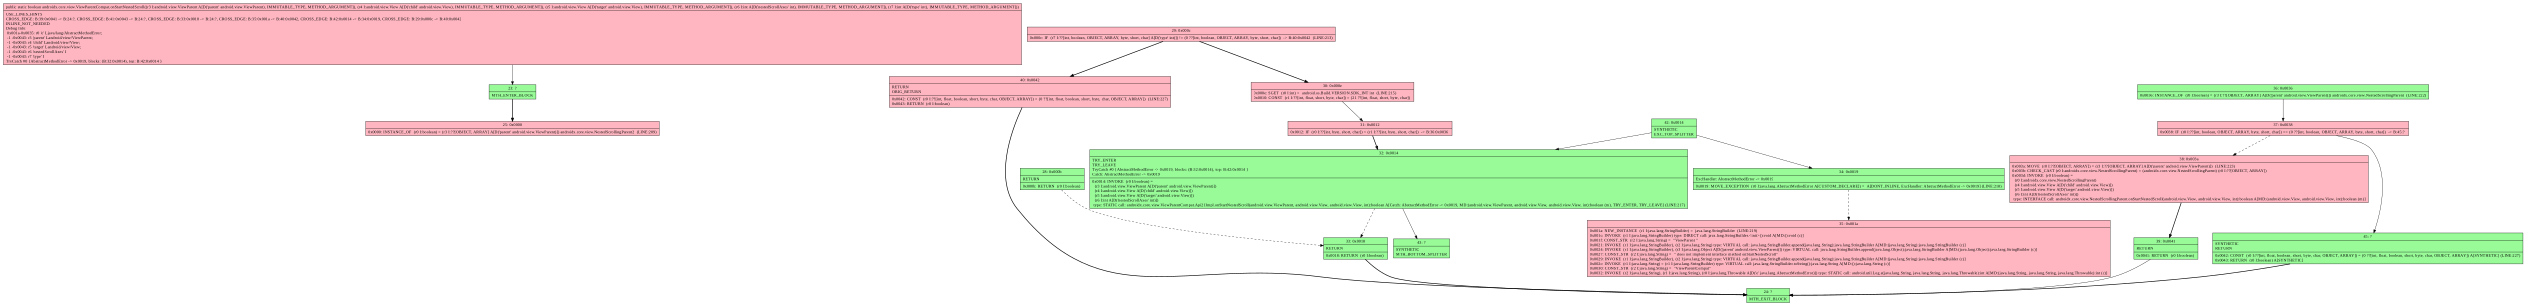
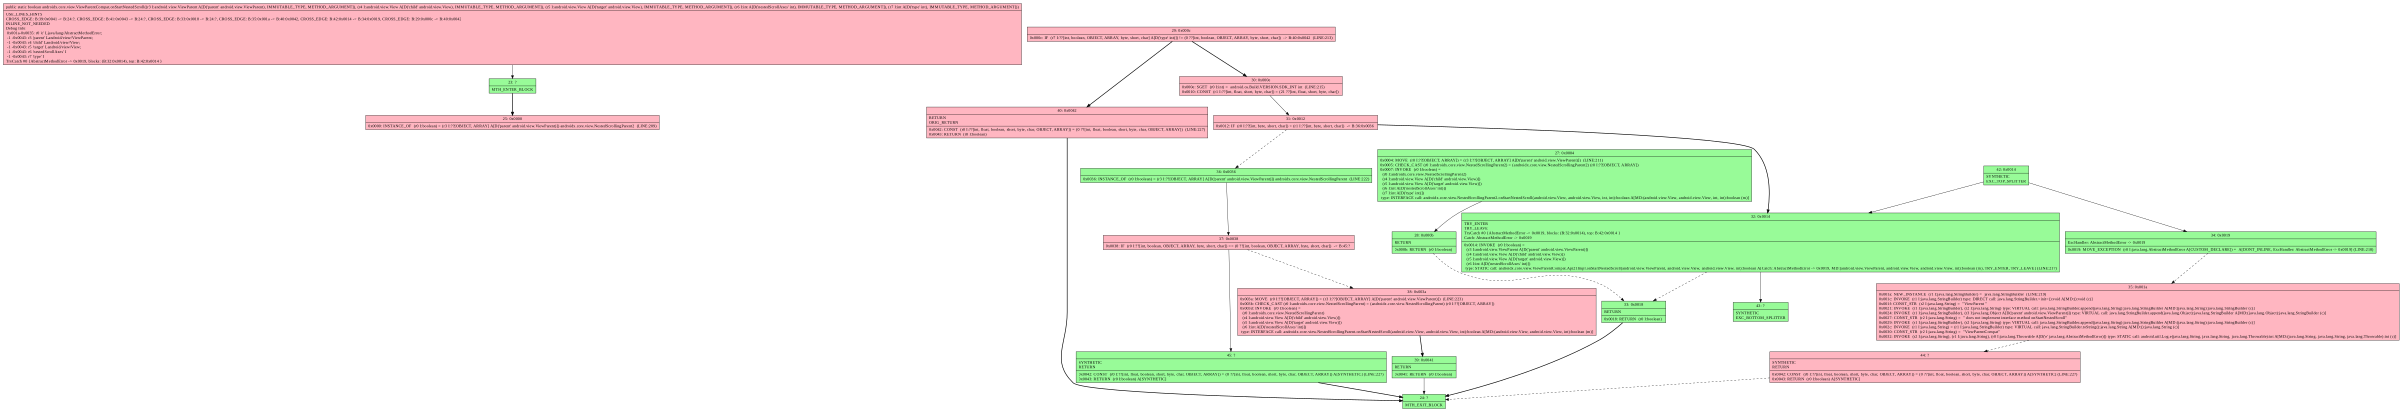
none -> (1262, 148)
none -> (1565, 175)
(1422, 254) -> (1761, 318)
none -> (1925, 367)
